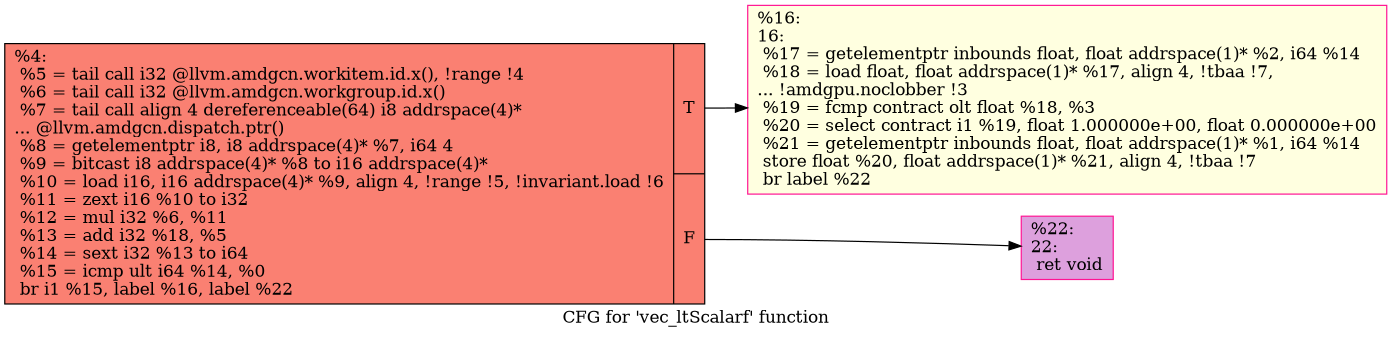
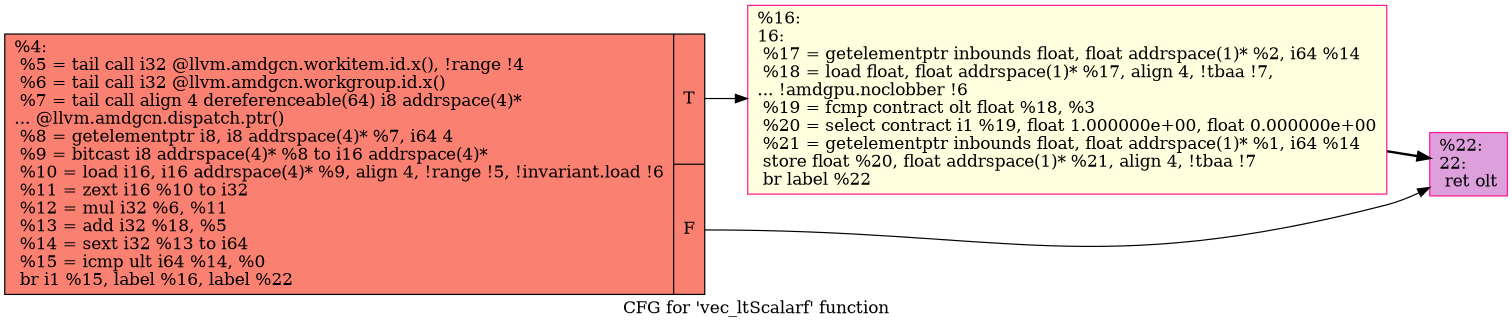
(863, 90) -> (863, 90)
none -> (1402, 154)
(1067, 265) -> (1469, 182)
